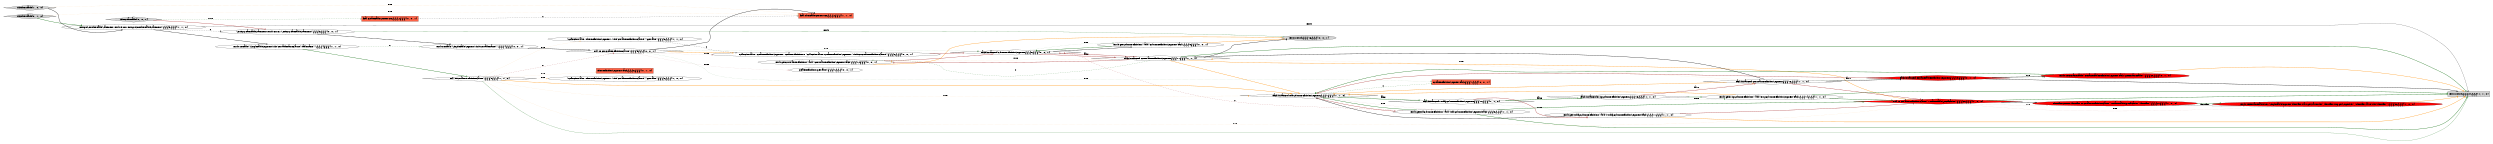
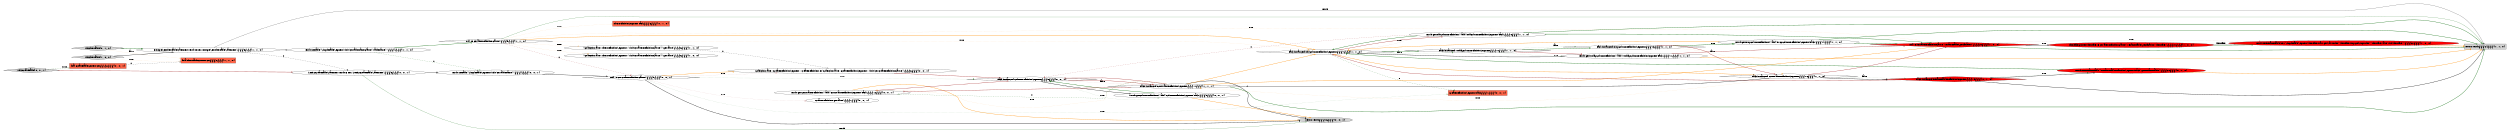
(390, 12) -> (131, 52)
(725, 19) -> (968, 123)
